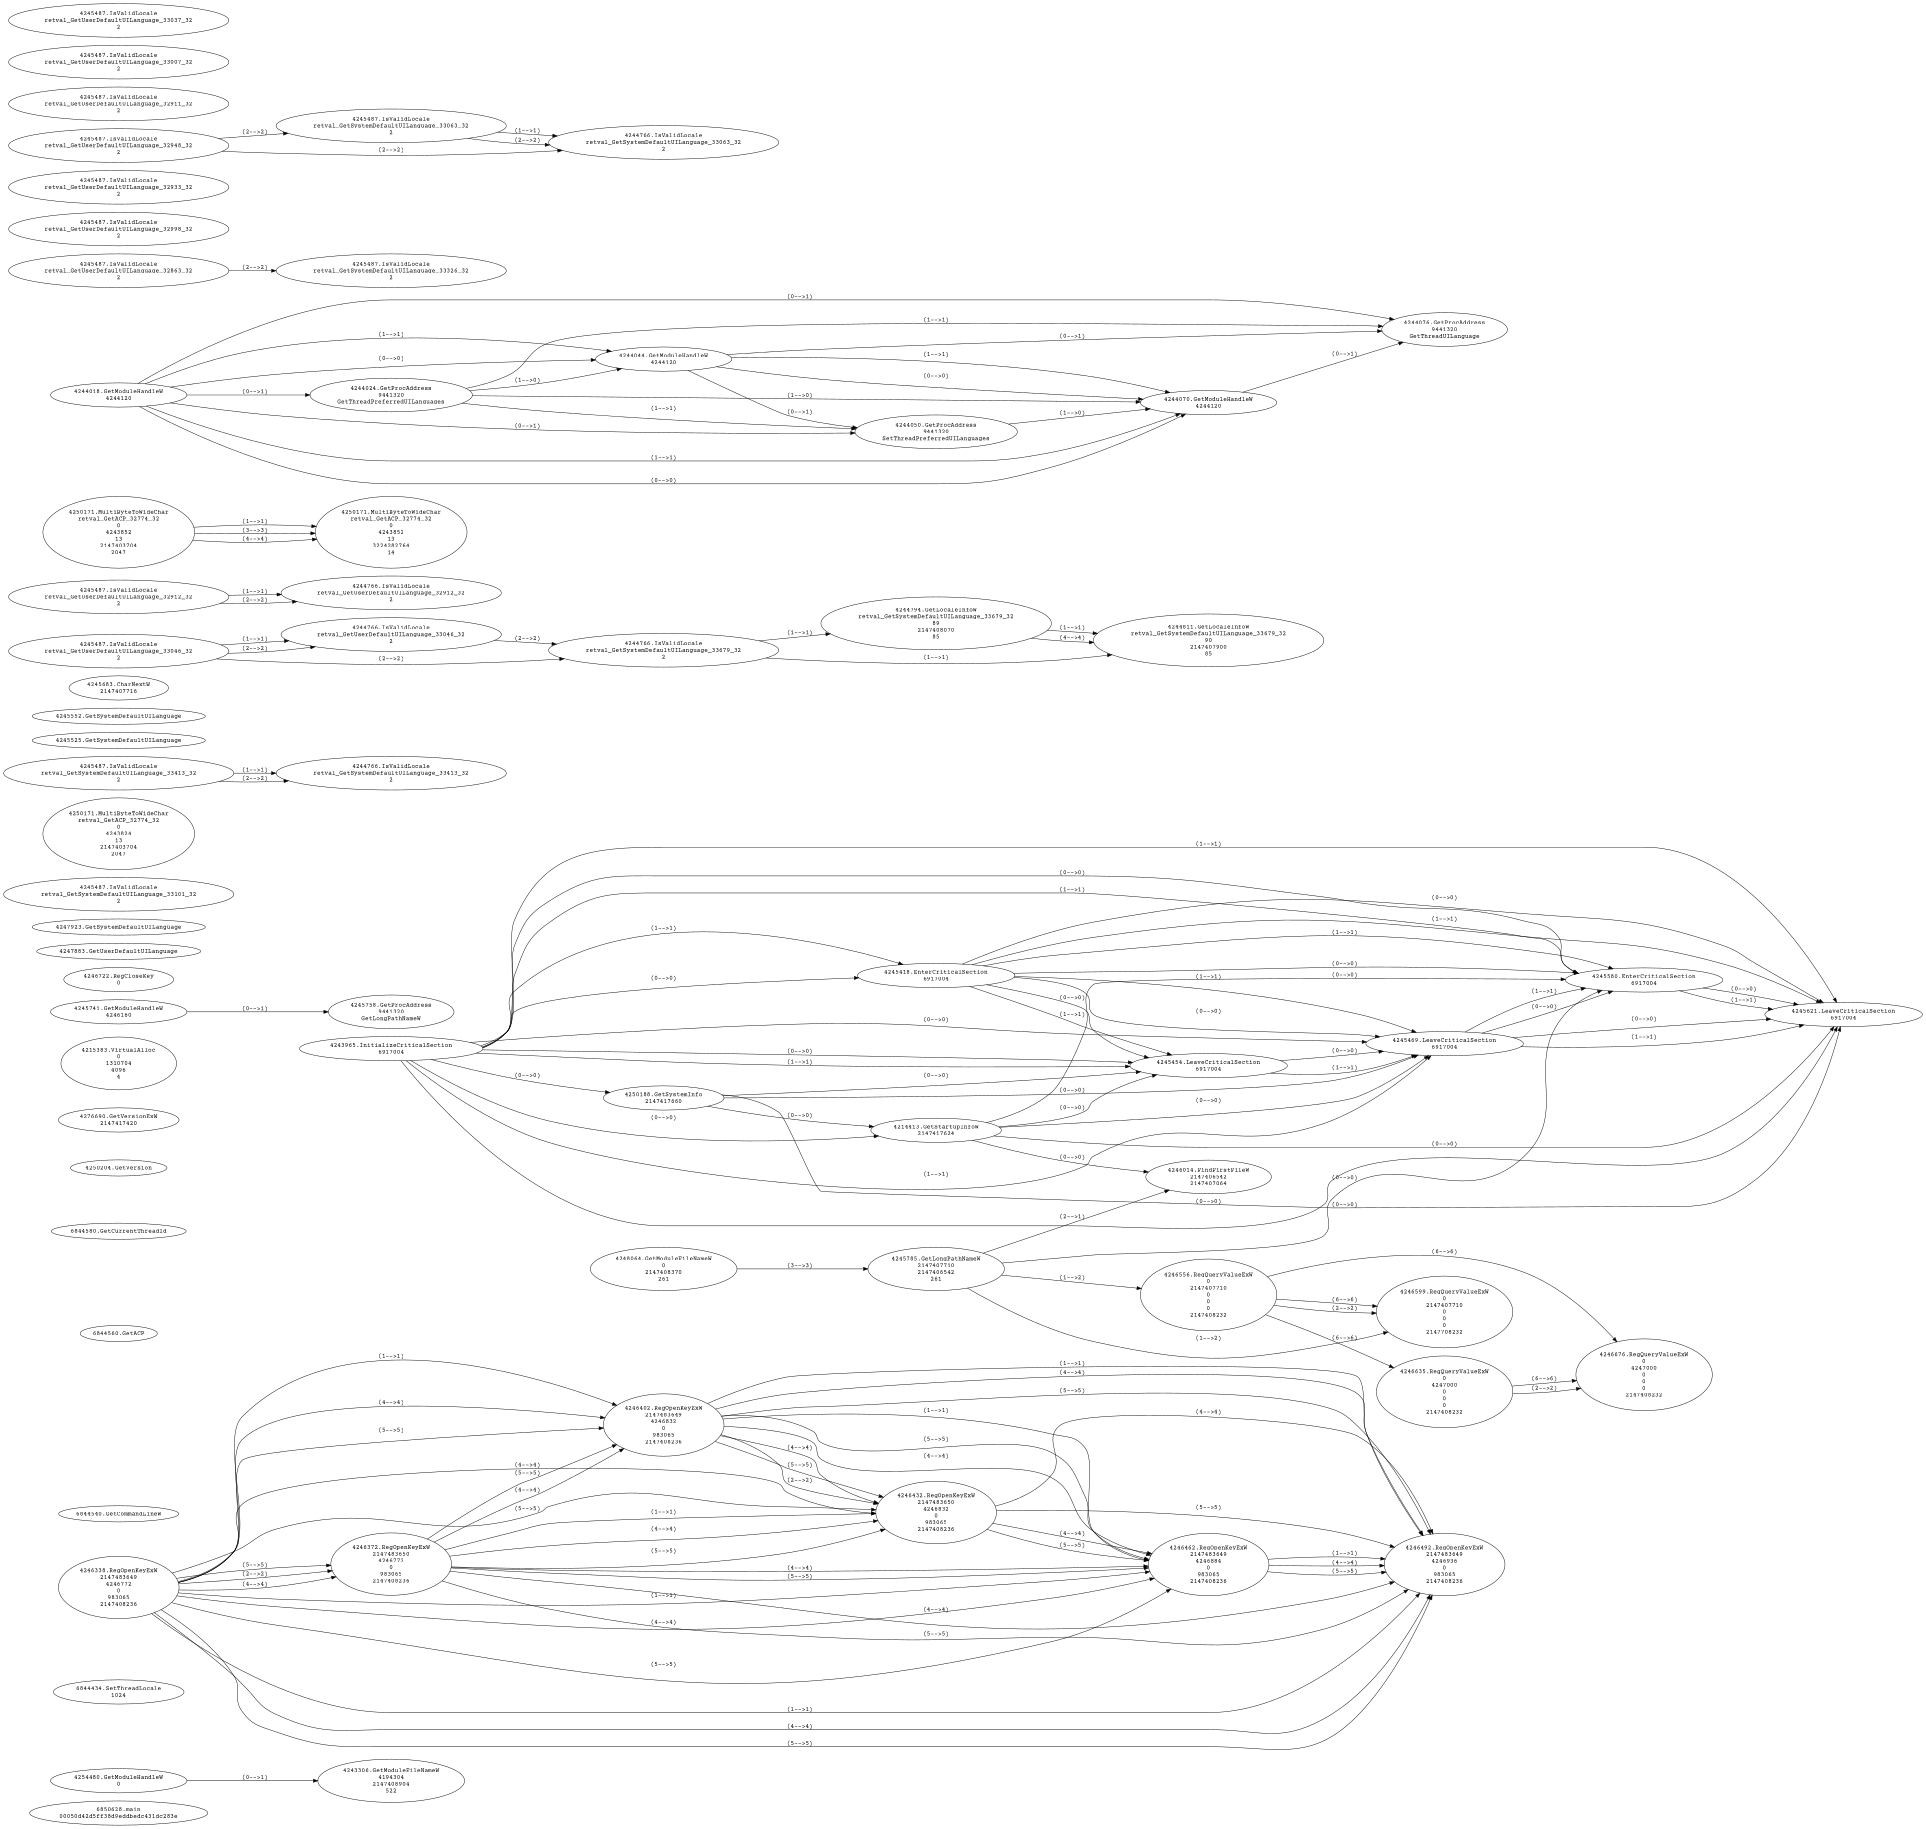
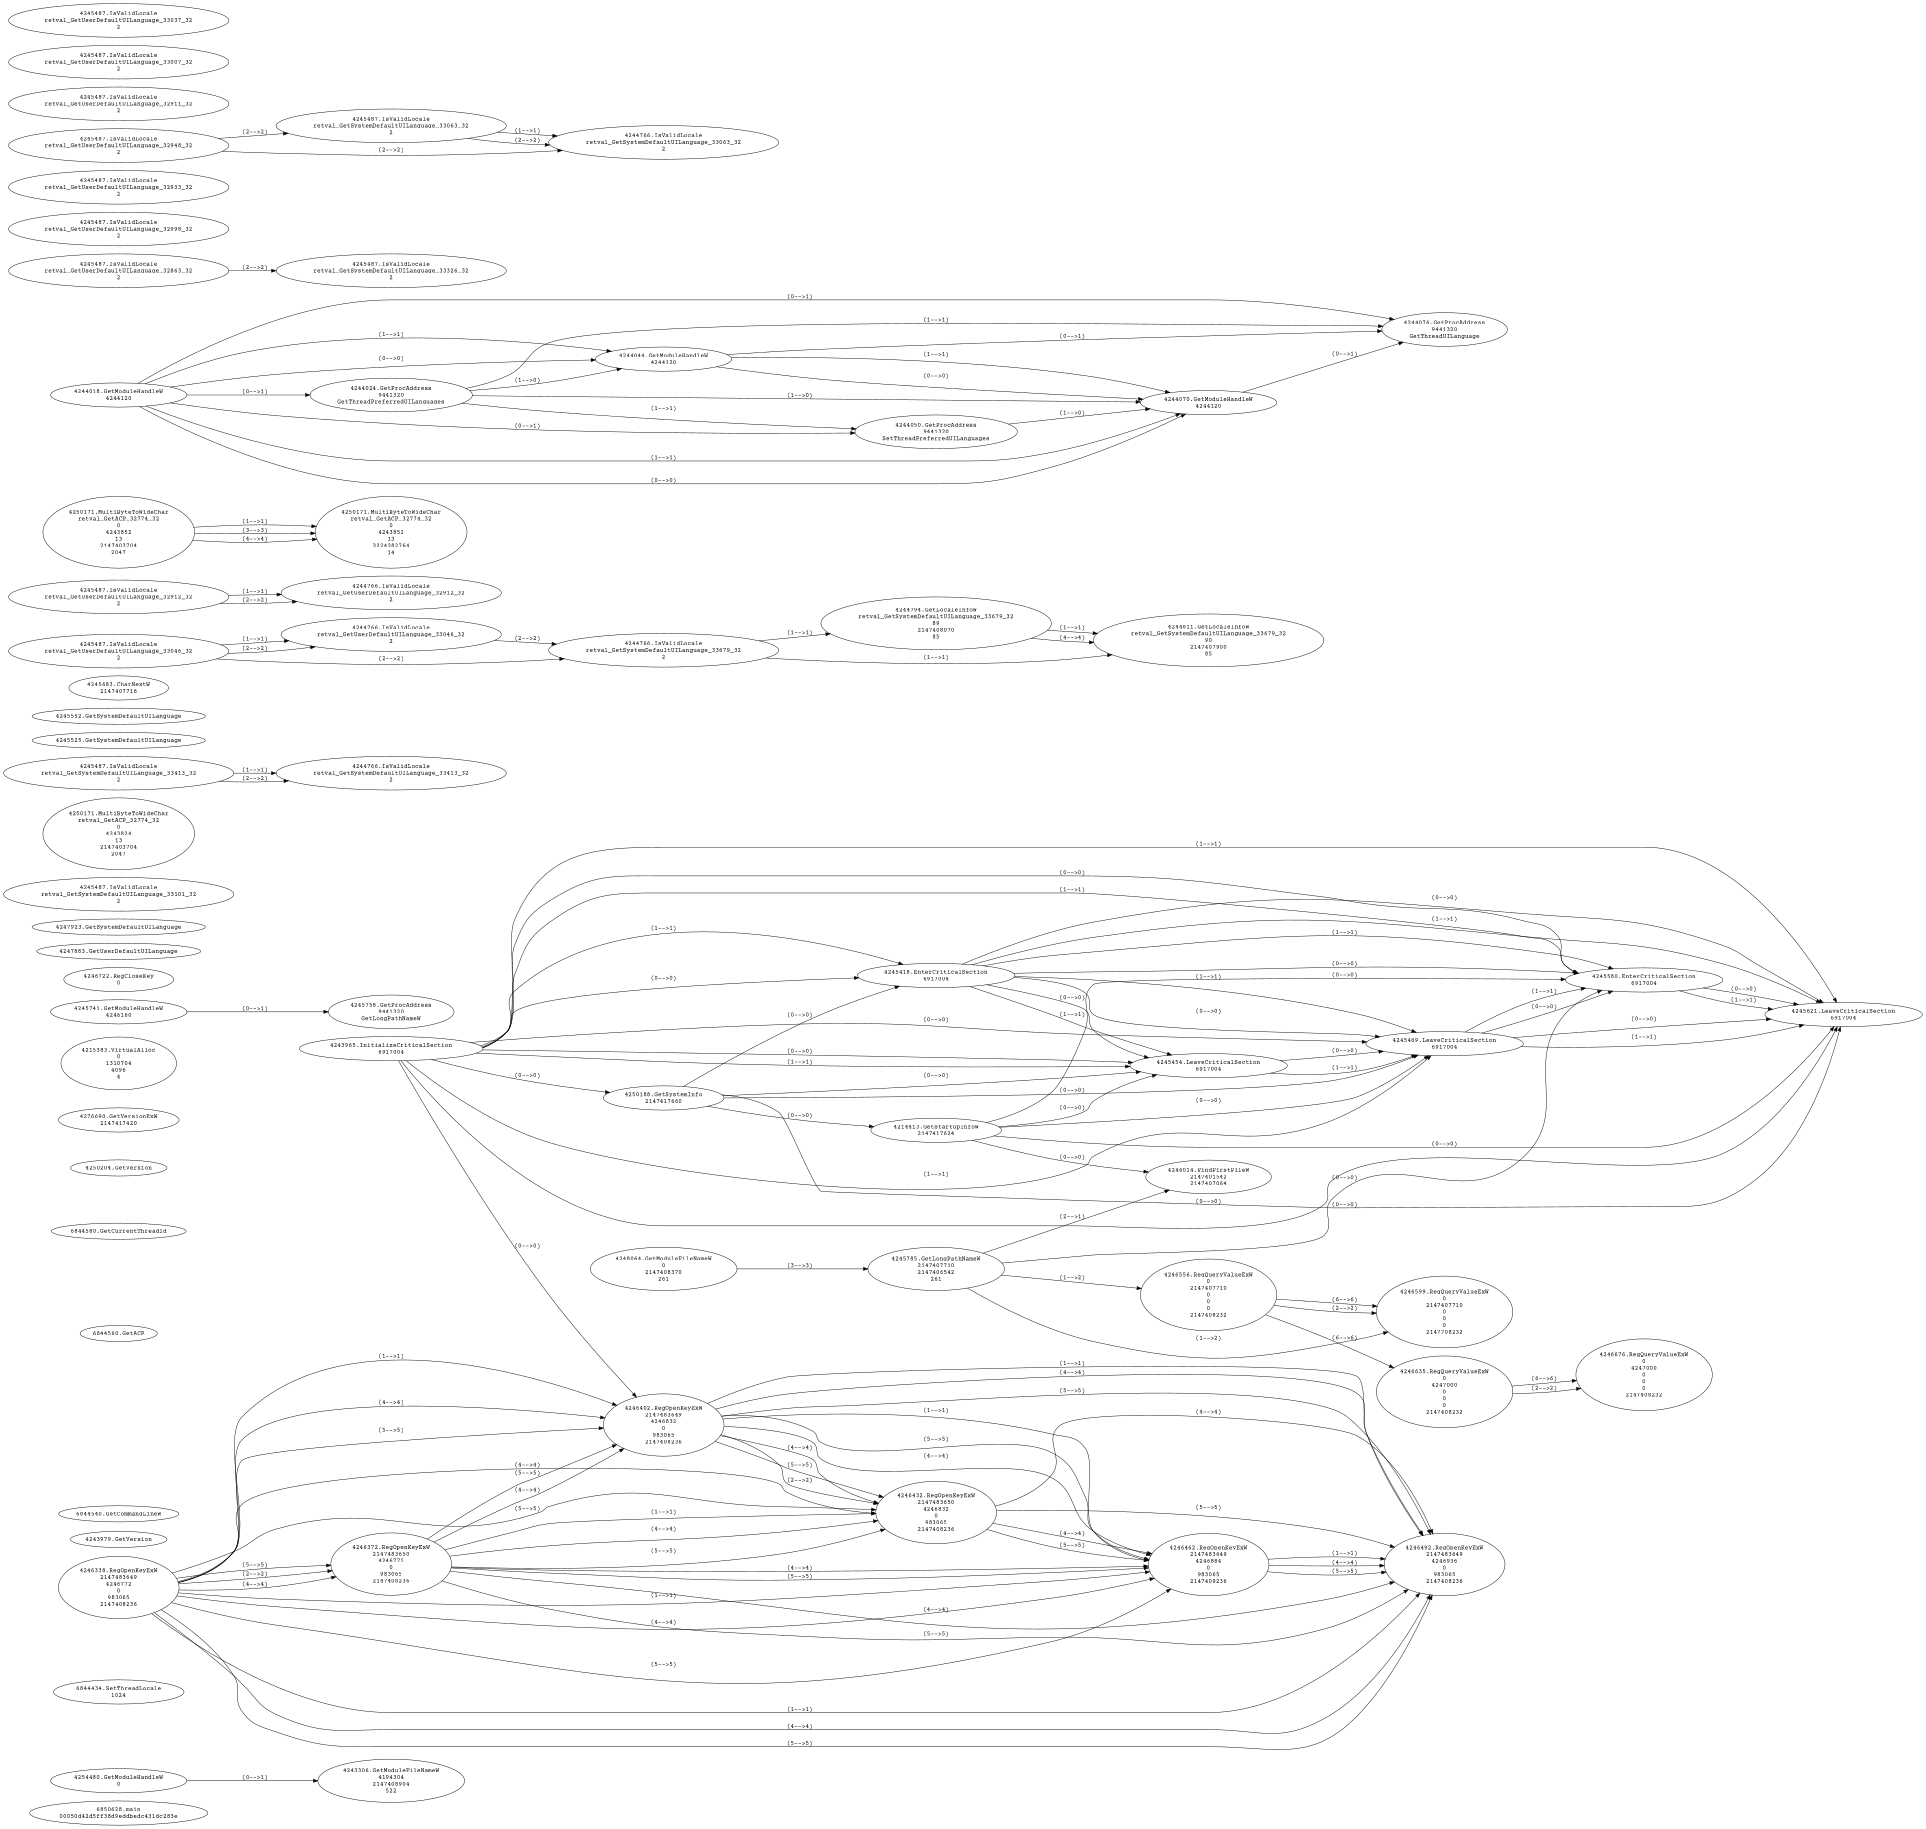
(768, 407) -> none
none -> (786, 1031)
(635, 1135) -> (506, 1234)
(1209, 1177) -> (1209, 1177)
(1452, 1257) -> none
none -> (119, 1539)
(1209, 1565) -> (1209, 1565)
